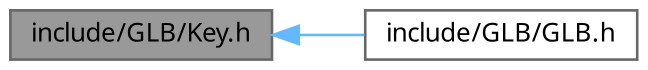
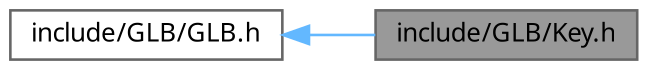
(332, 35) -> (342, 35)
